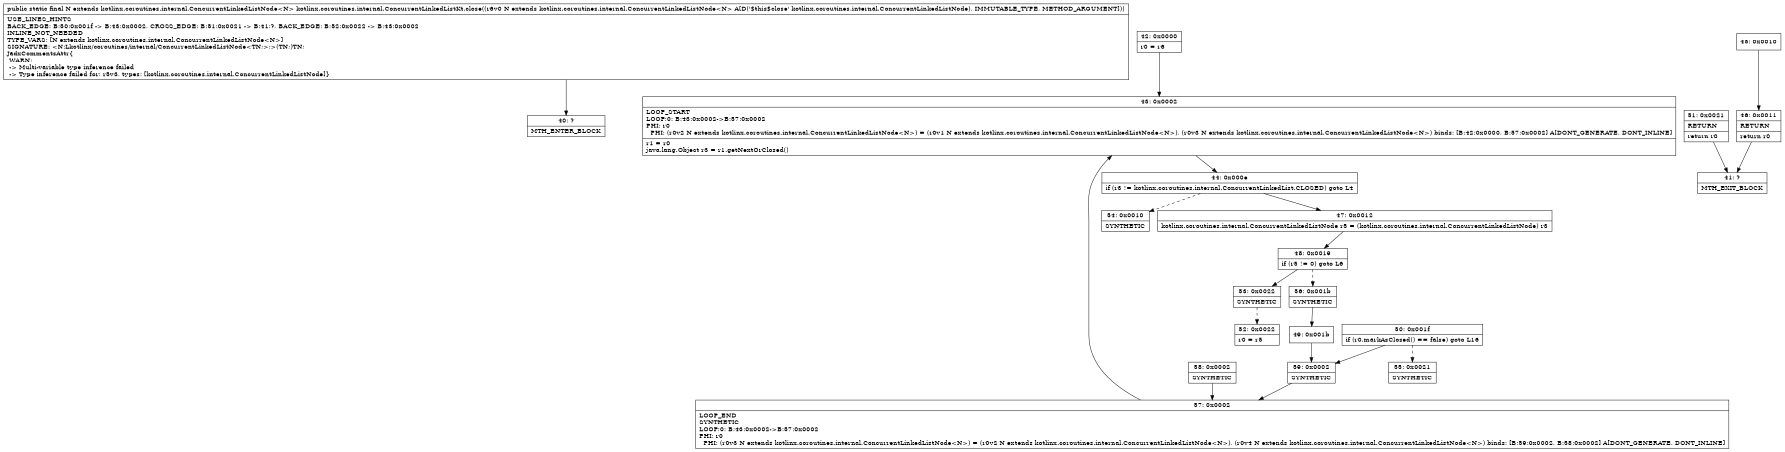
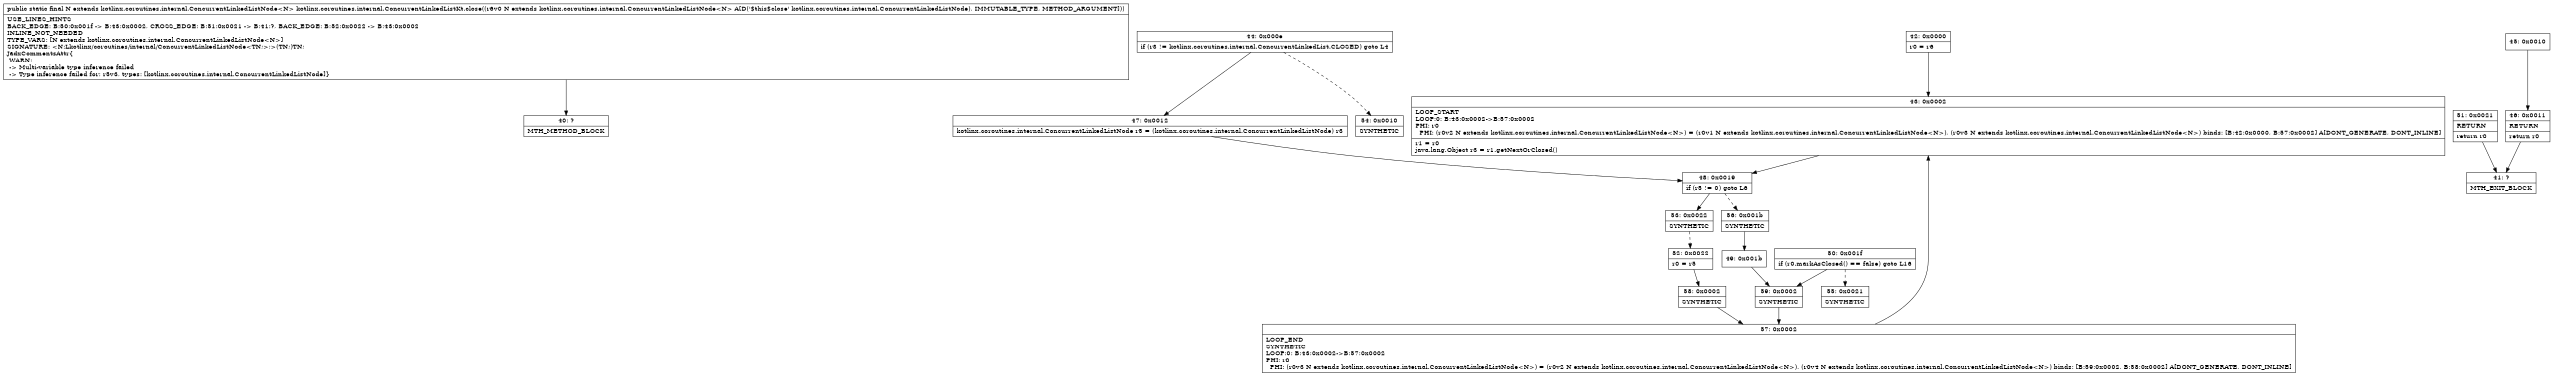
(566, 131) -> (566, 131)
(1205, 163) -> (1788, 164)
none -> (1696, 276)
